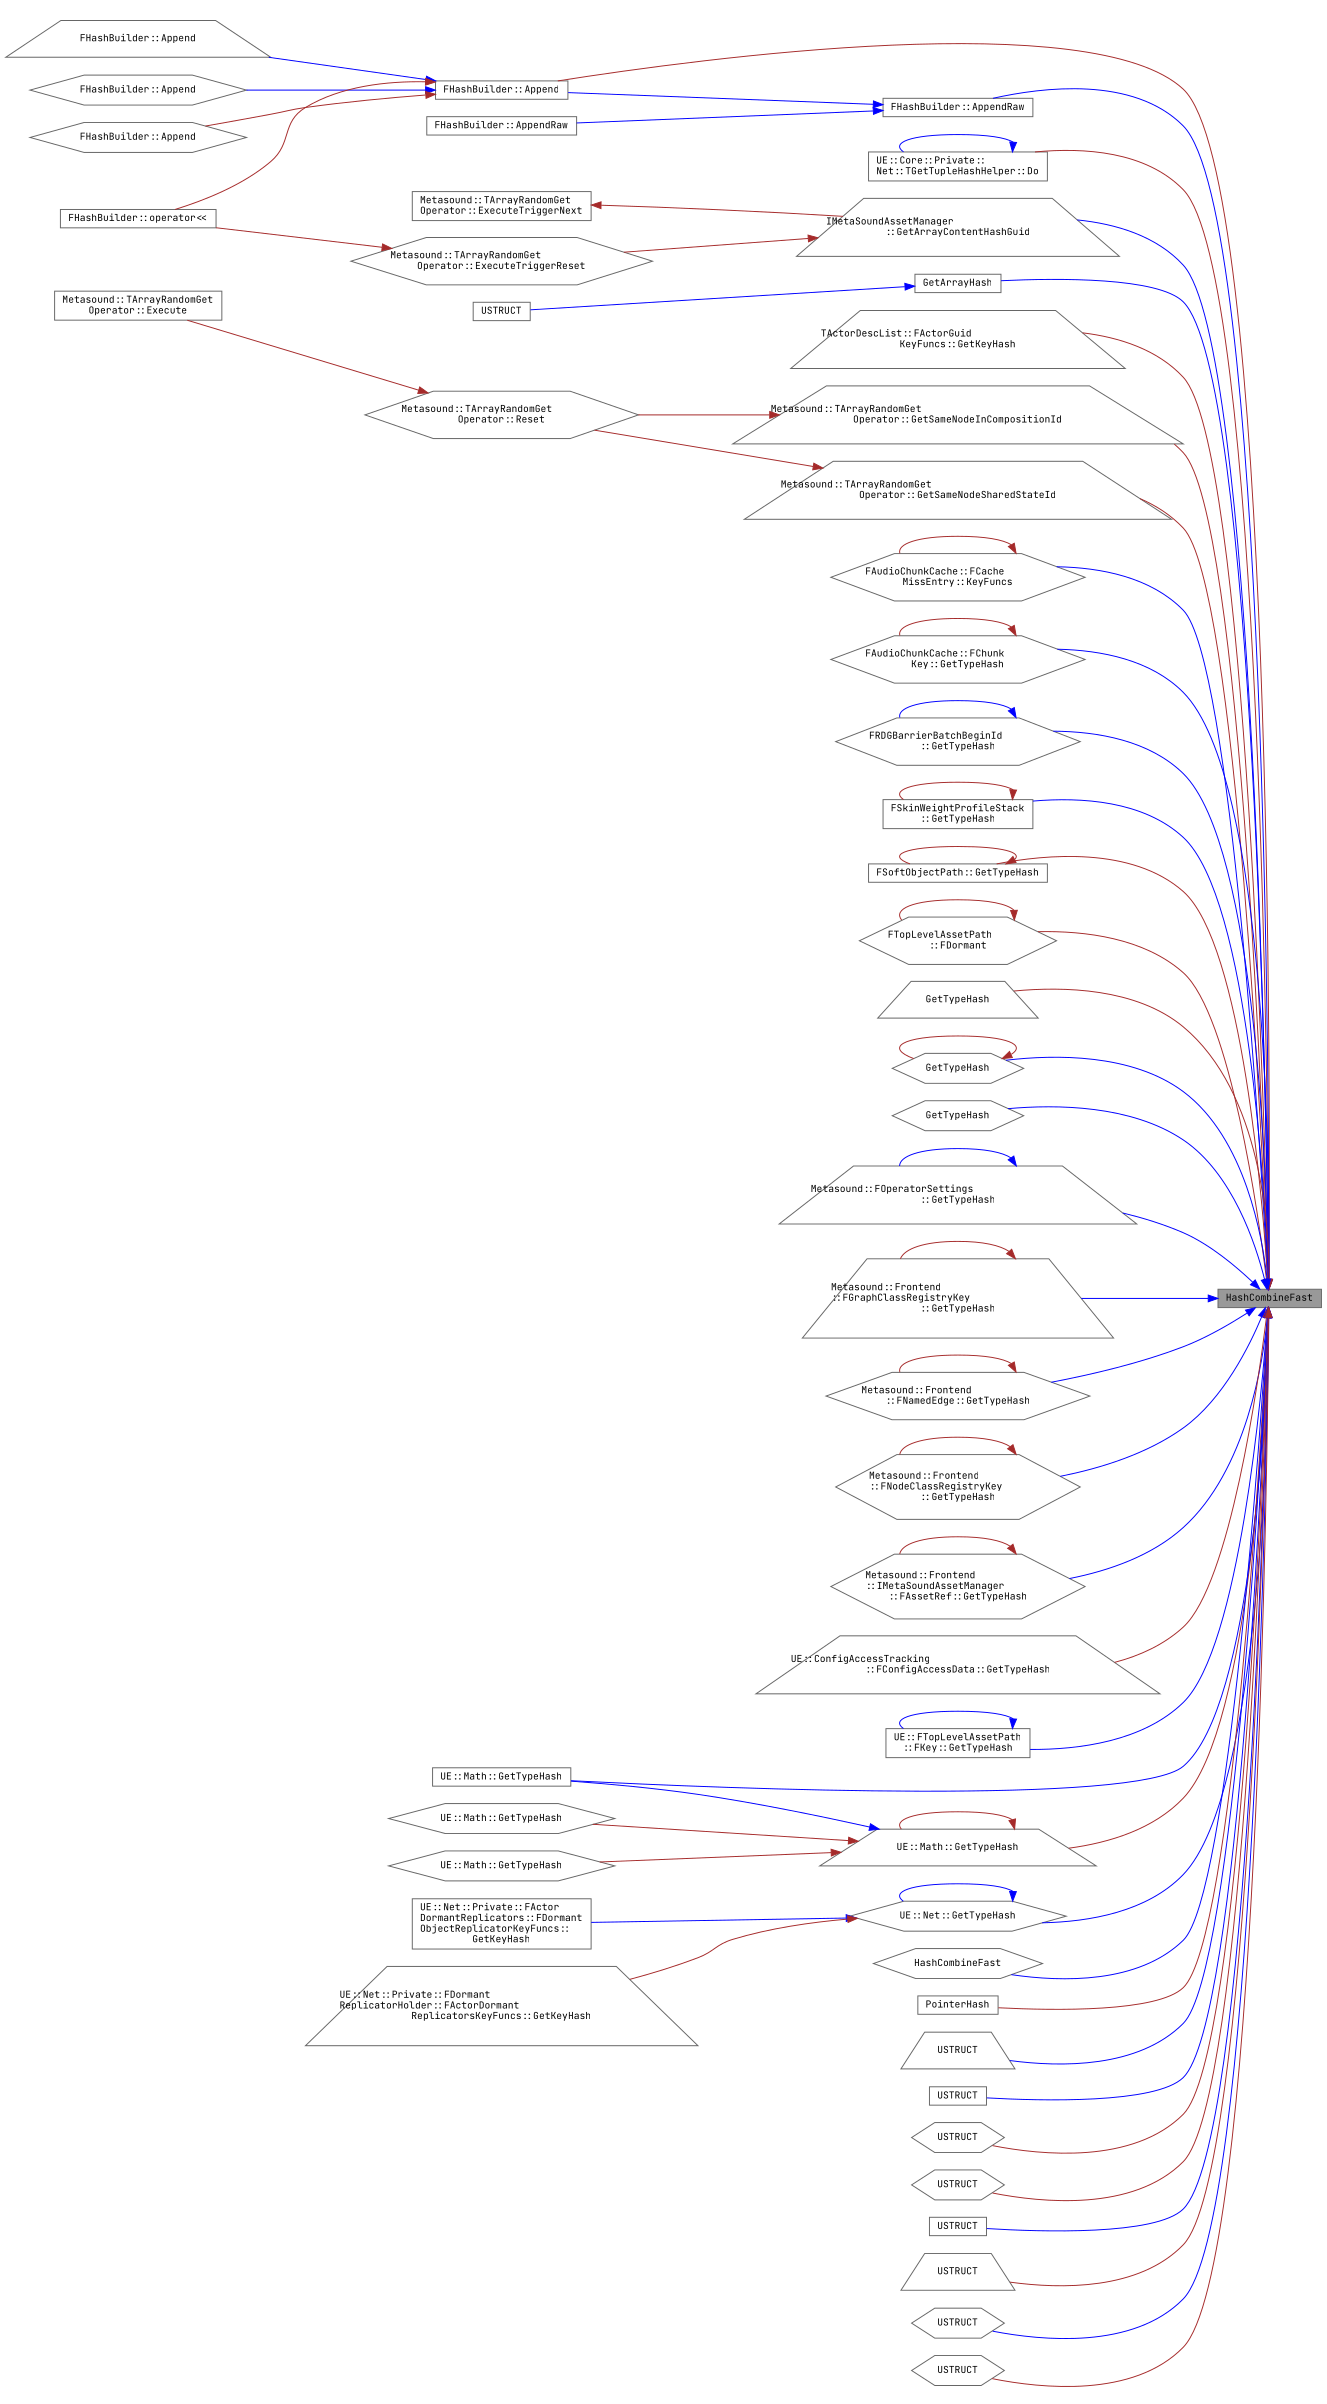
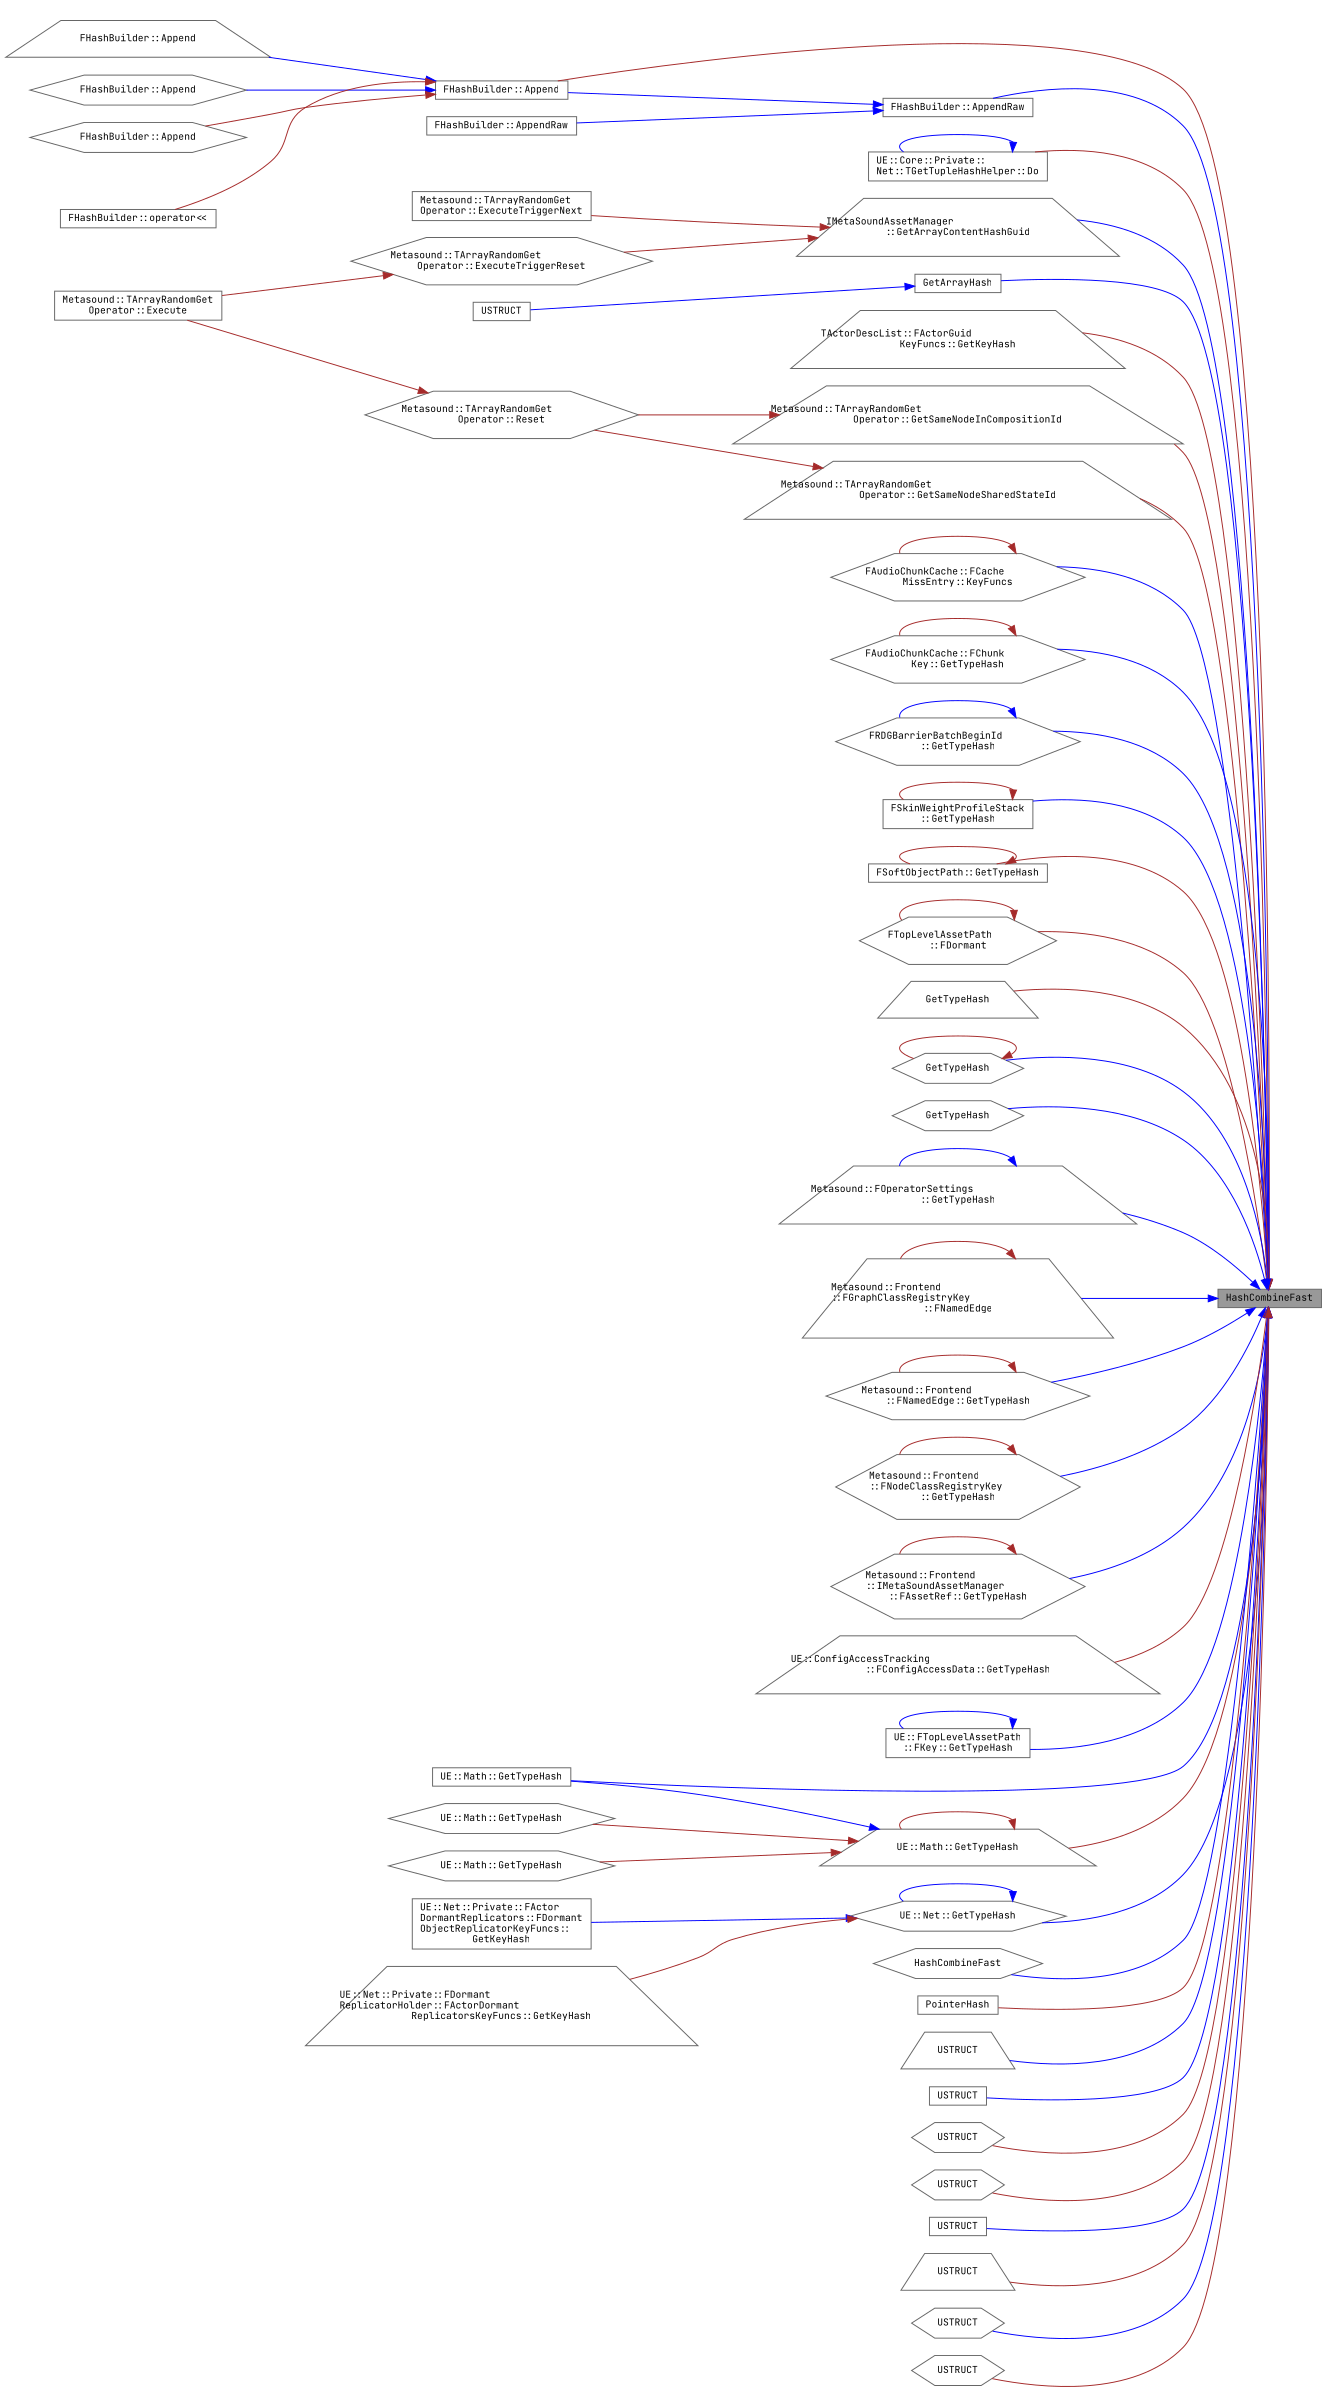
(722, 210) -> (706, 222)
(299, 238) -> (303, 286)
(958, 1298) -> (958, 1298)
